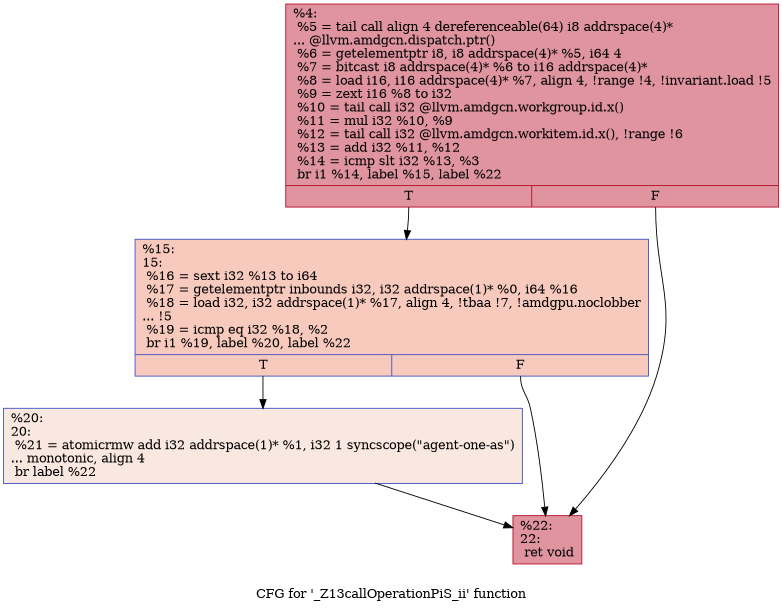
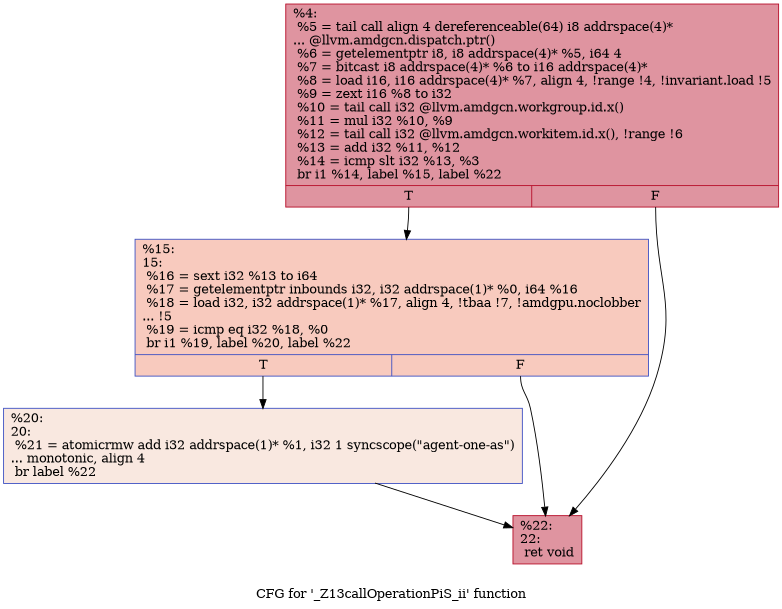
(235, 330) -> (235, 330)
